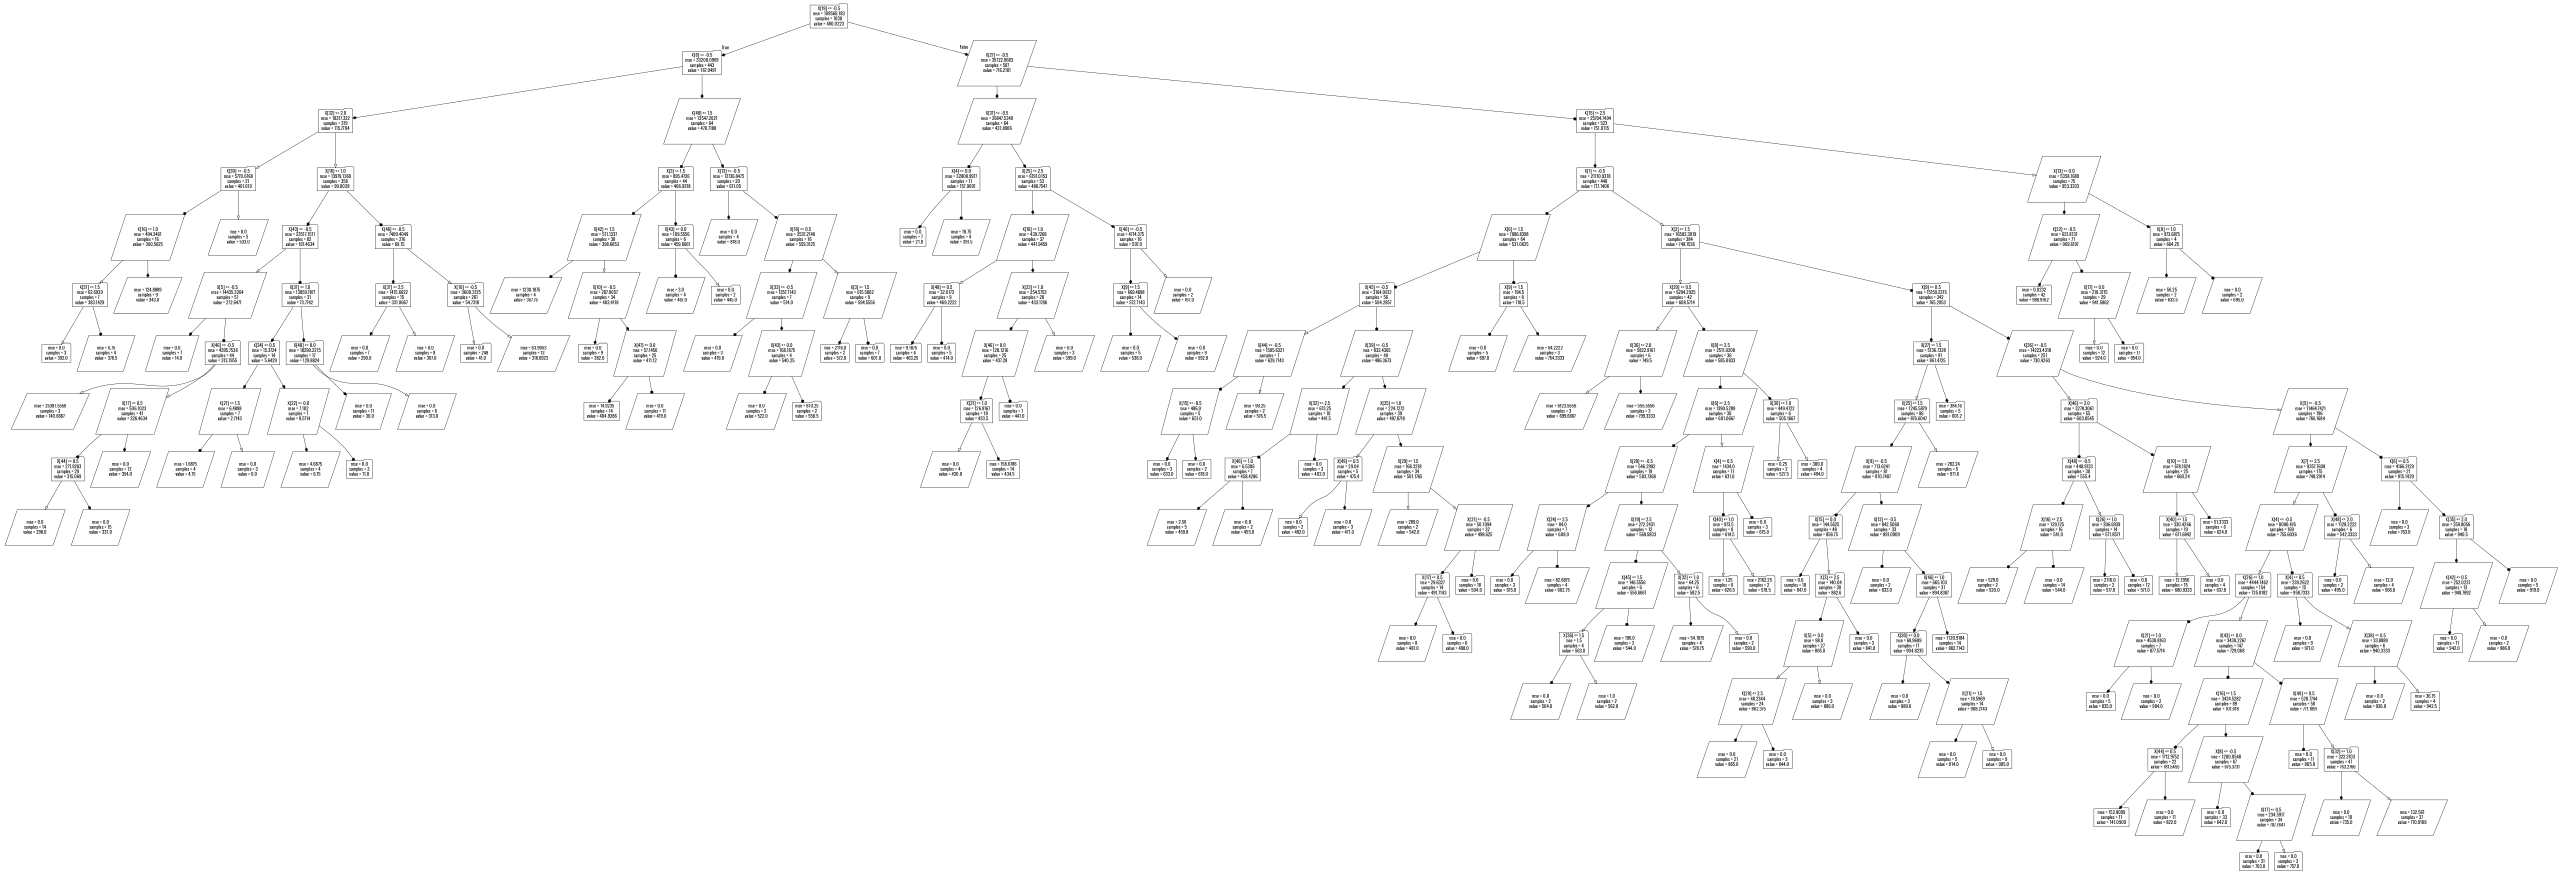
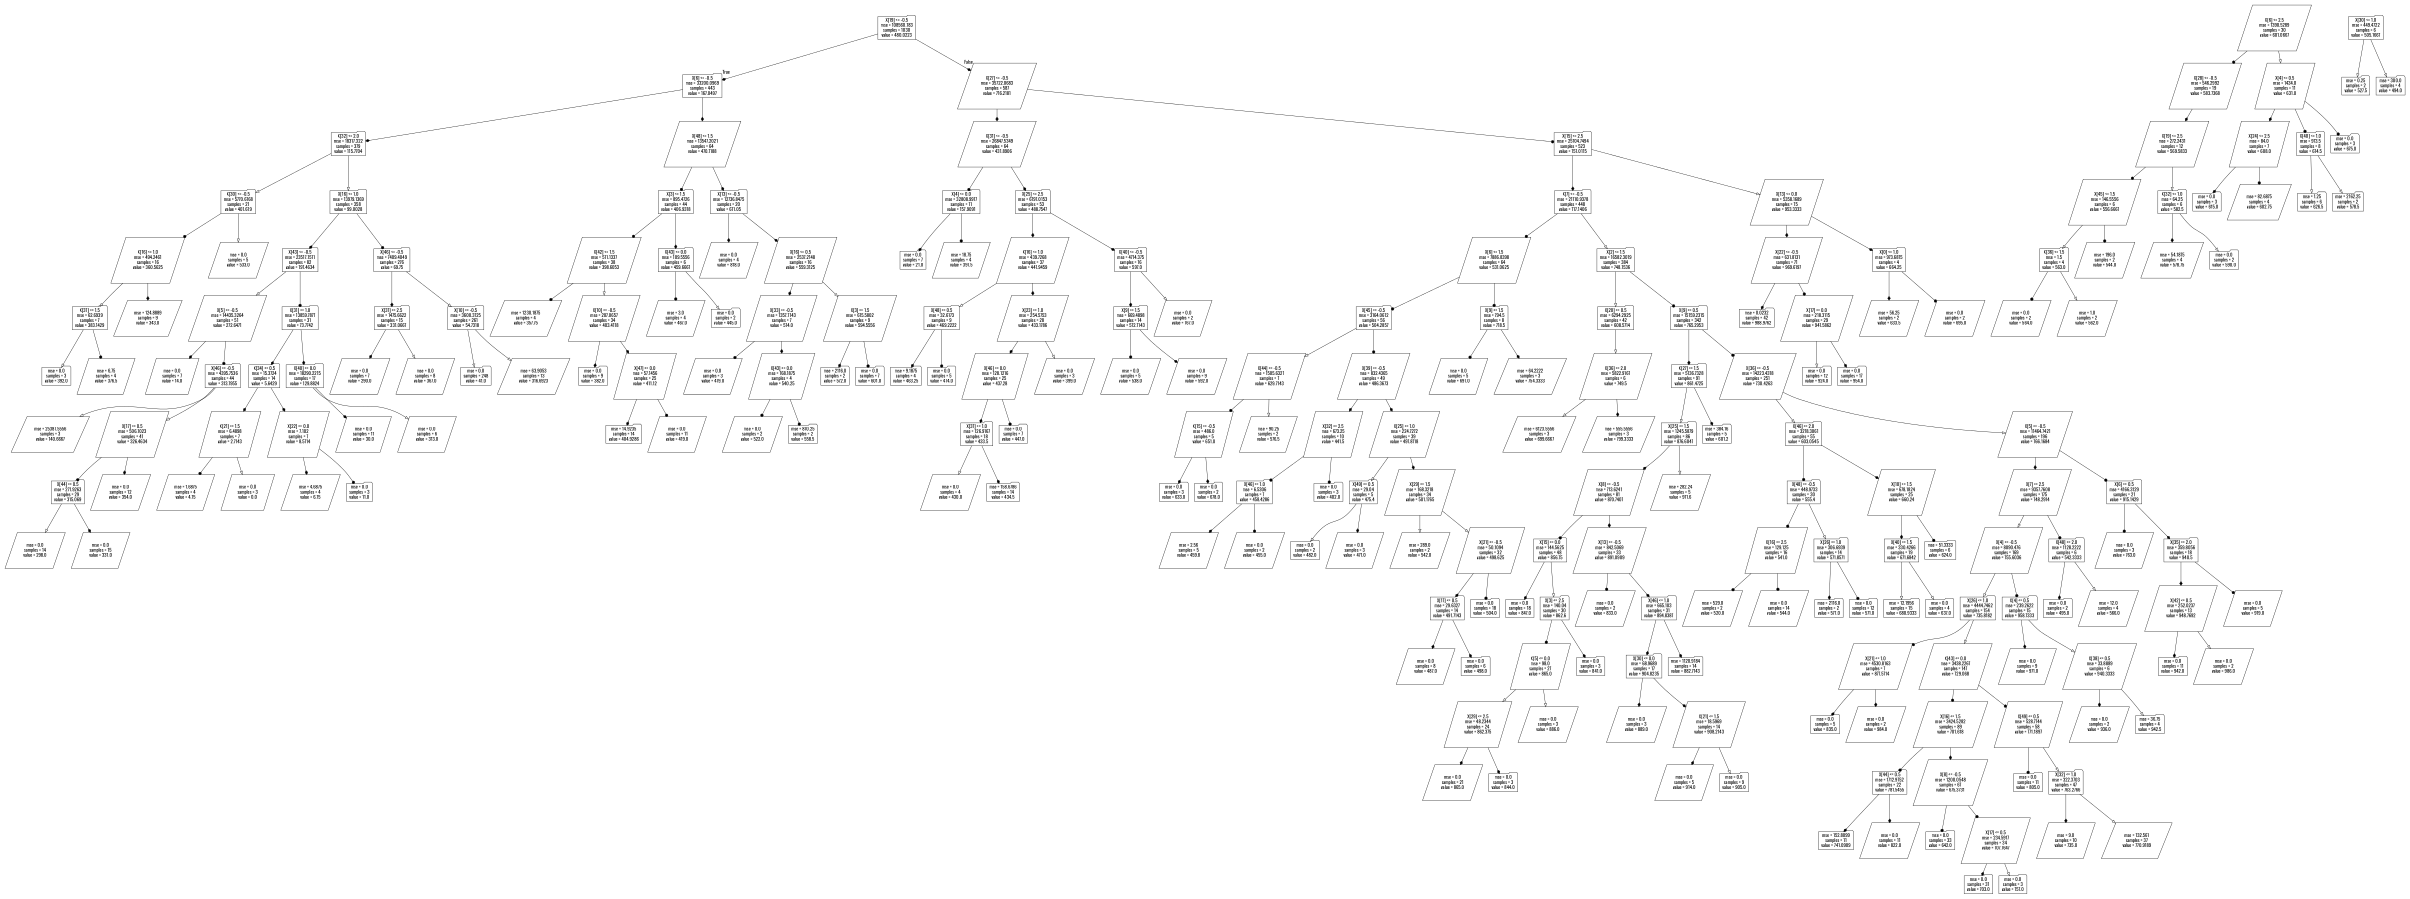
(1720, 353) -> none
(1599, 499) -> (2273, 113)
